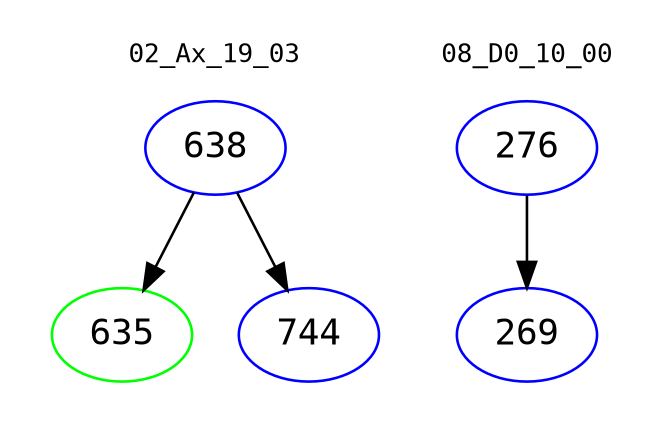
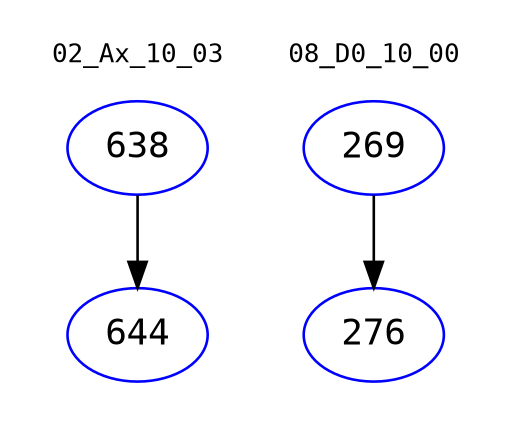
(215, 56) -> (139, 56)
(527, 229) -> (374, 229)
(122, 335) -> none
(309, 335) -> (138, 335)
